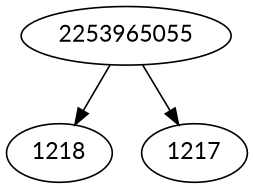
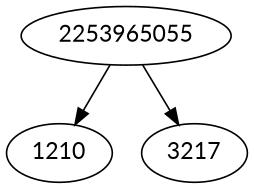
(59, 153) -> (59, 153)
(195, 153) -> (195, 153)
